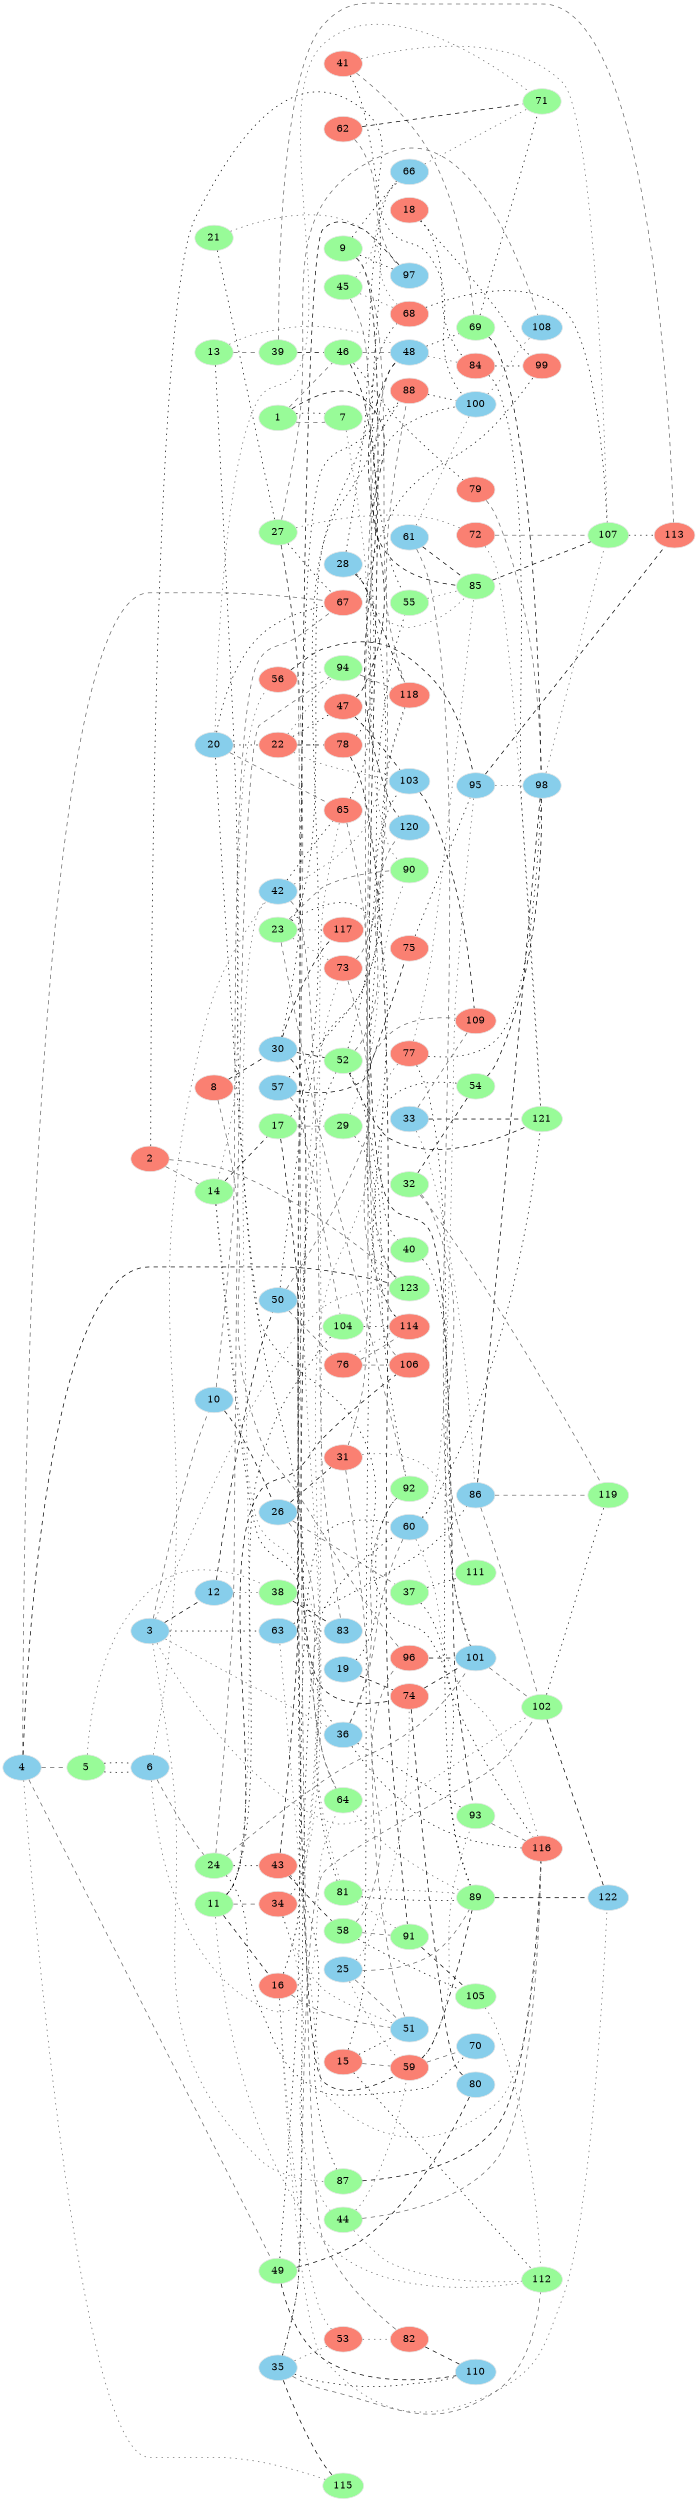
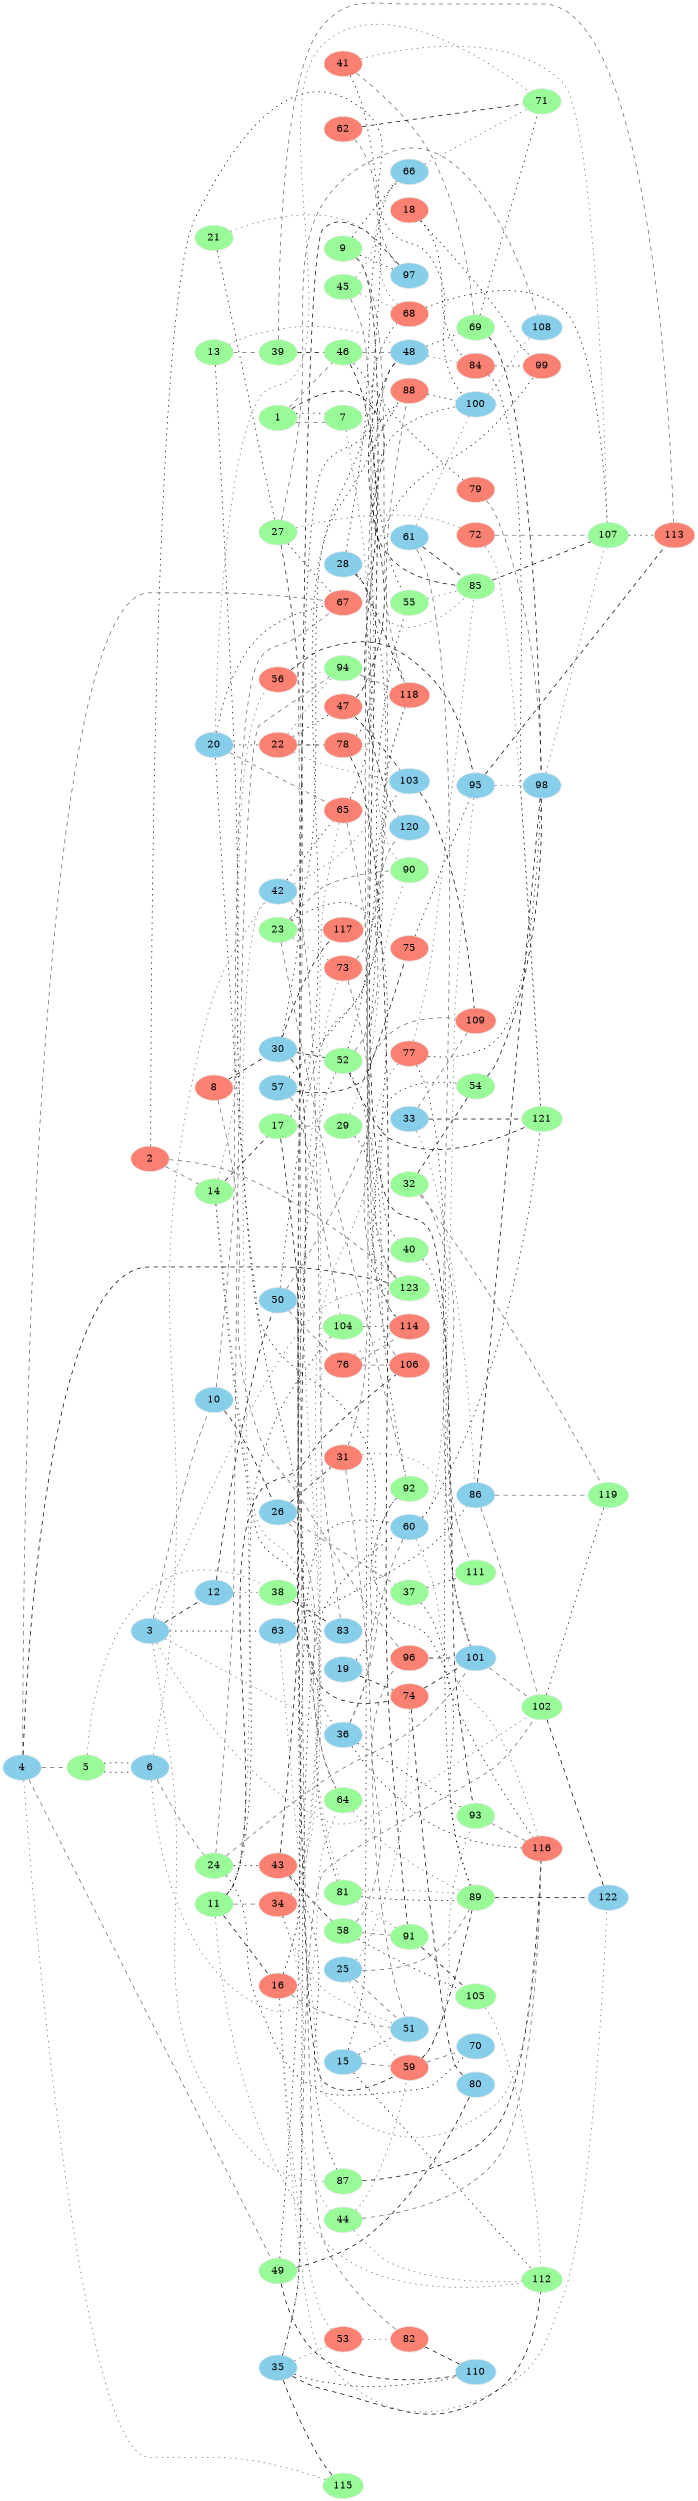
(343, 2062) -> (343, 2062)
(512, 2376) -> (512, 2376)
